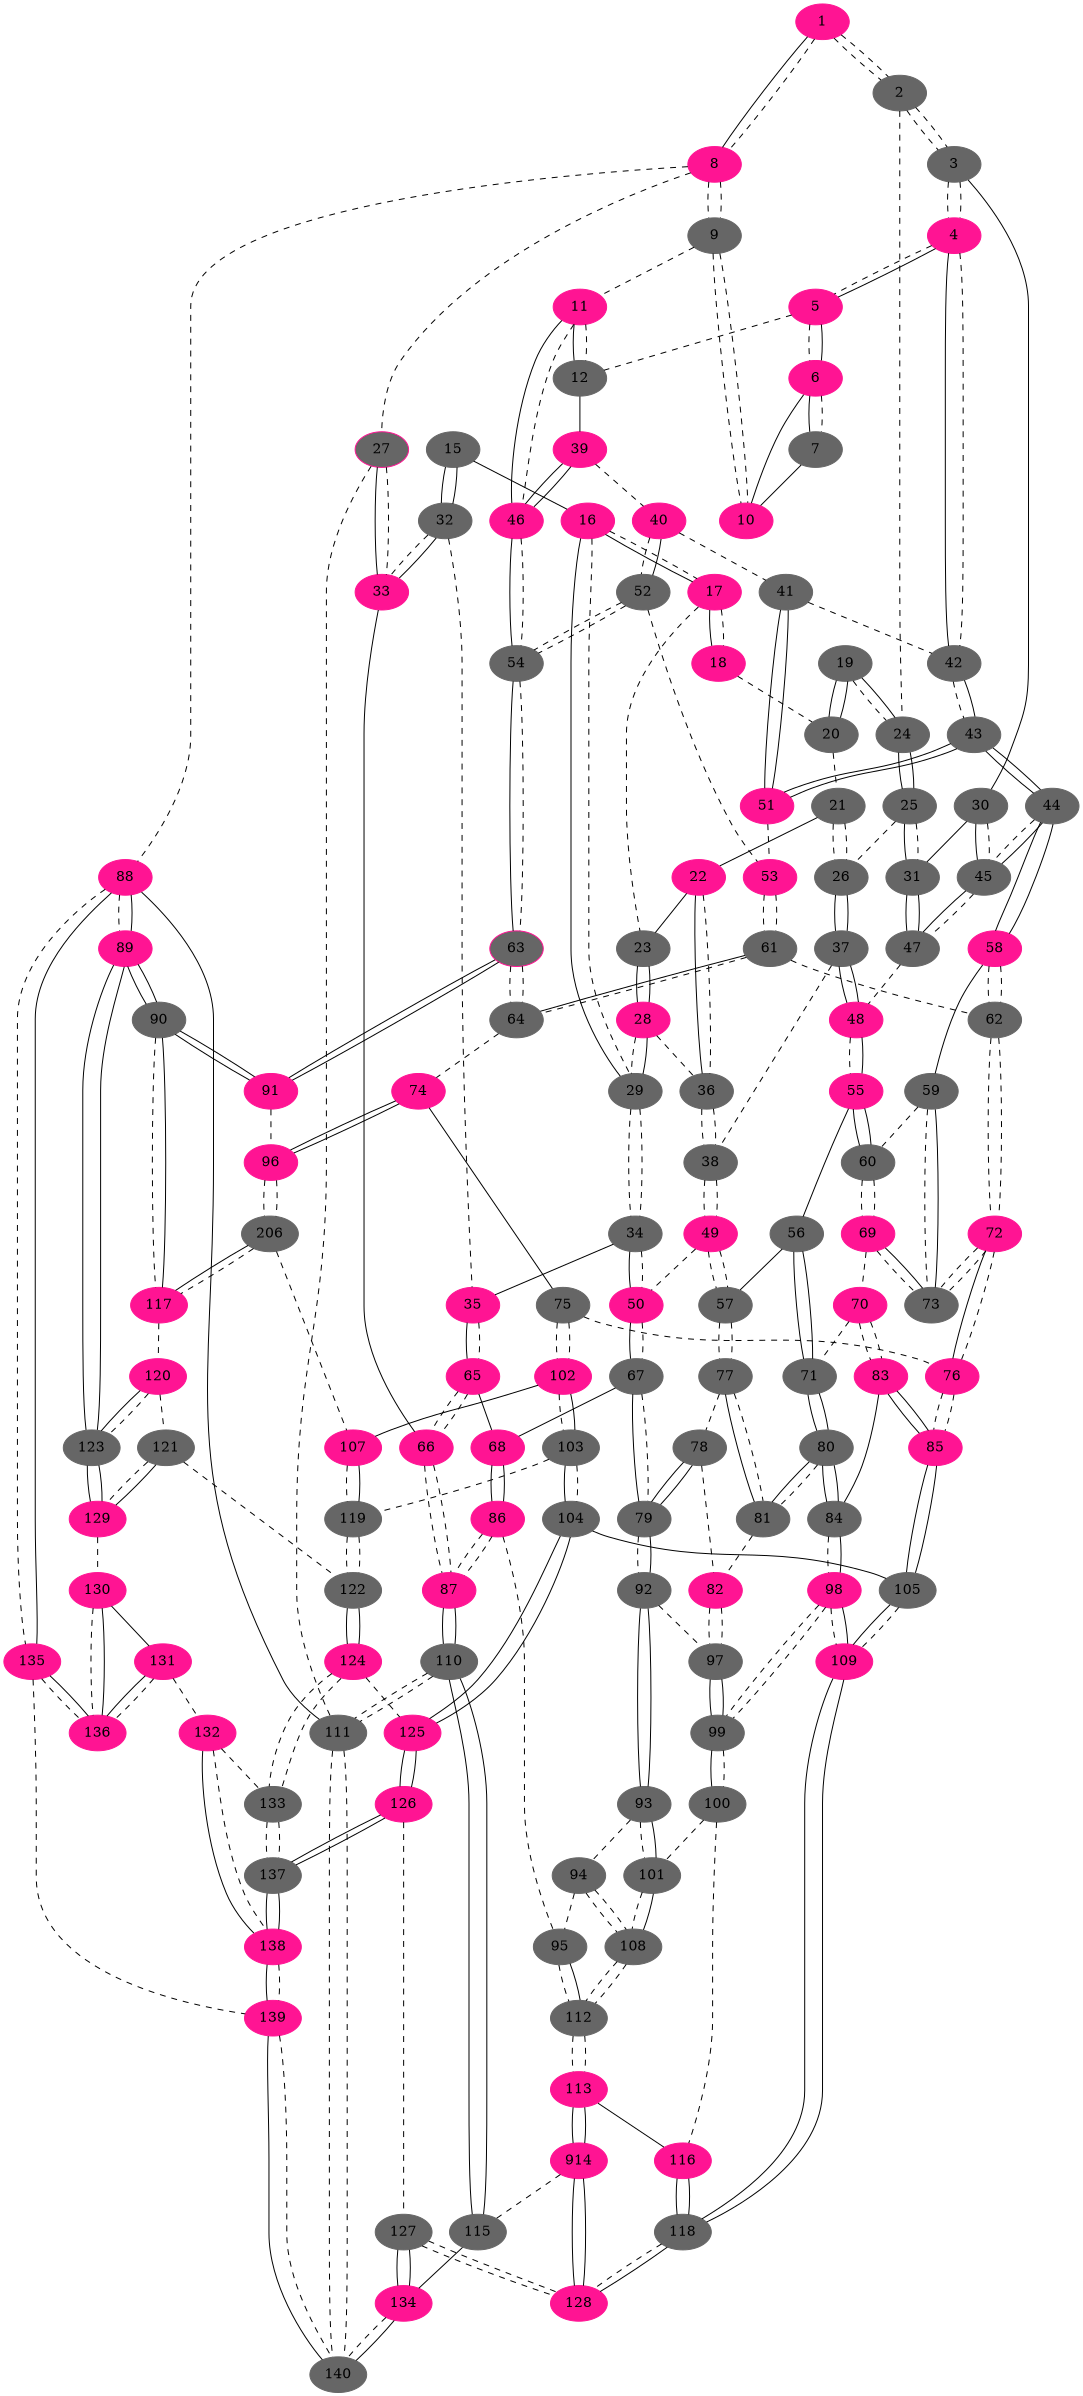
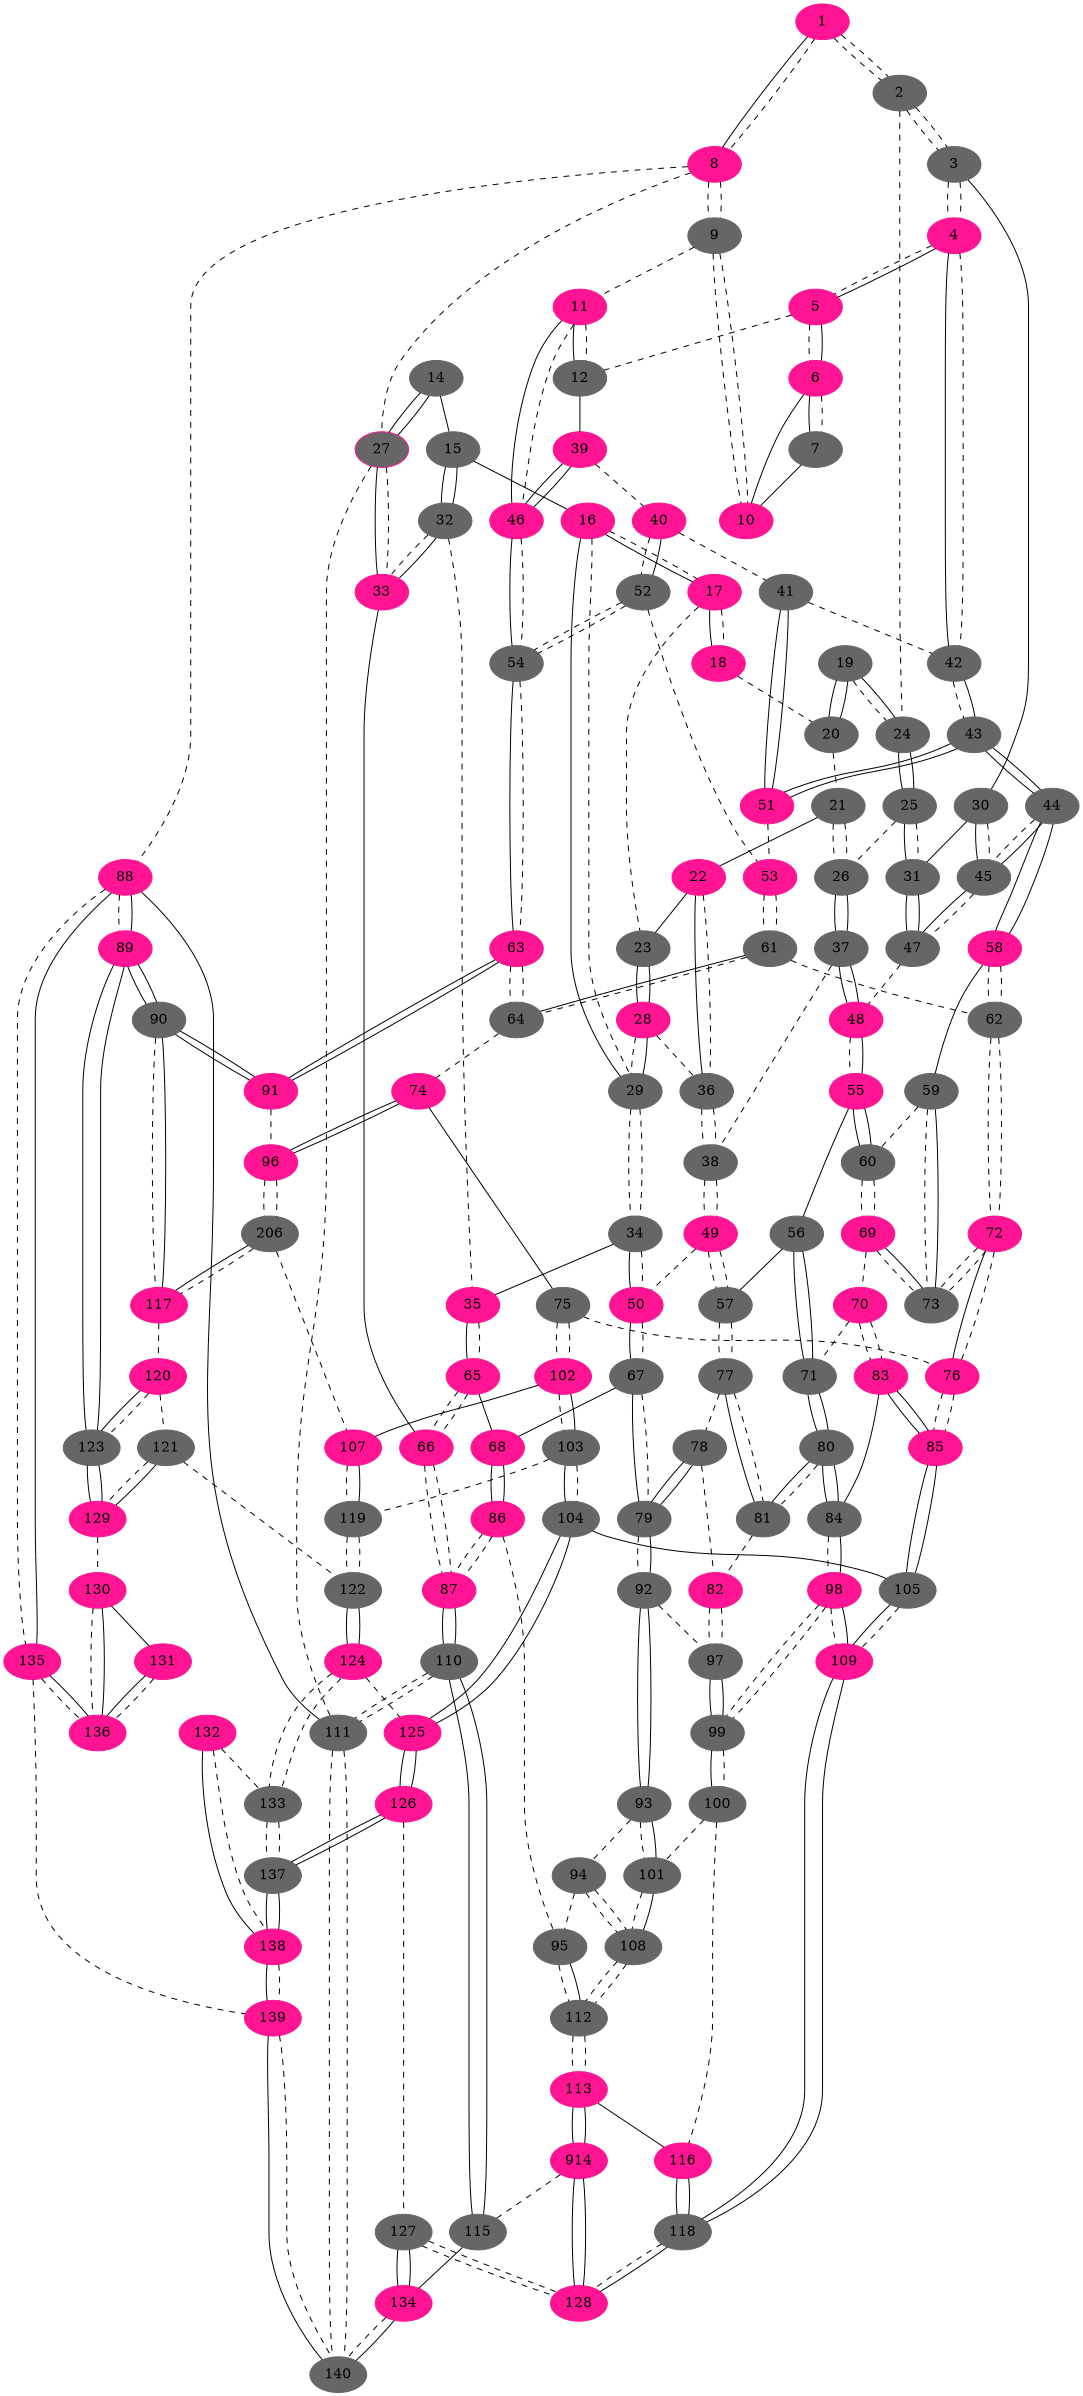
none -> (436, 378)
(517, 949) -> (517, 949)
(185, 1697) -> none
